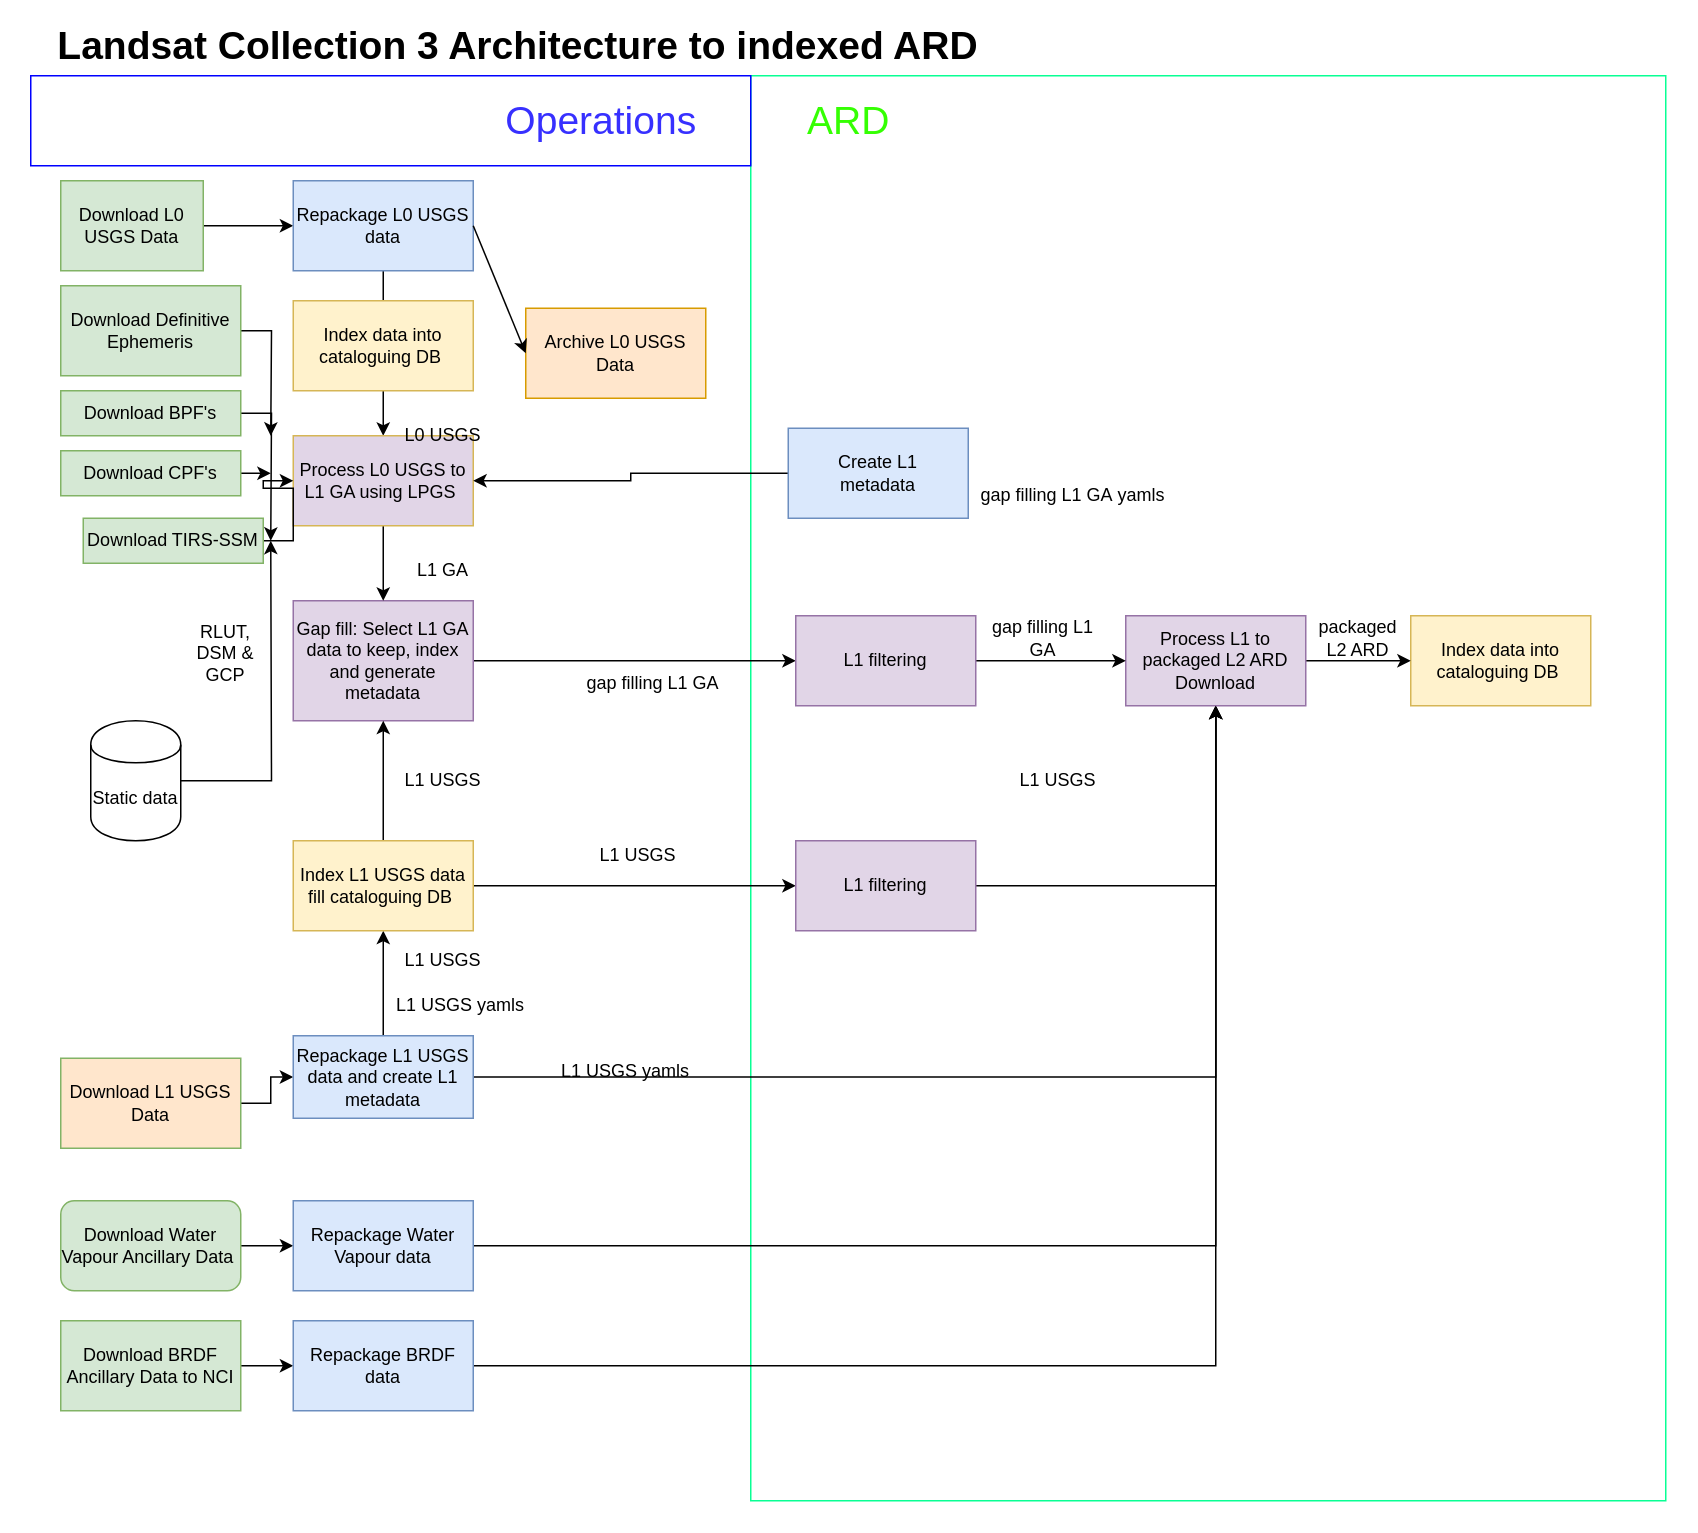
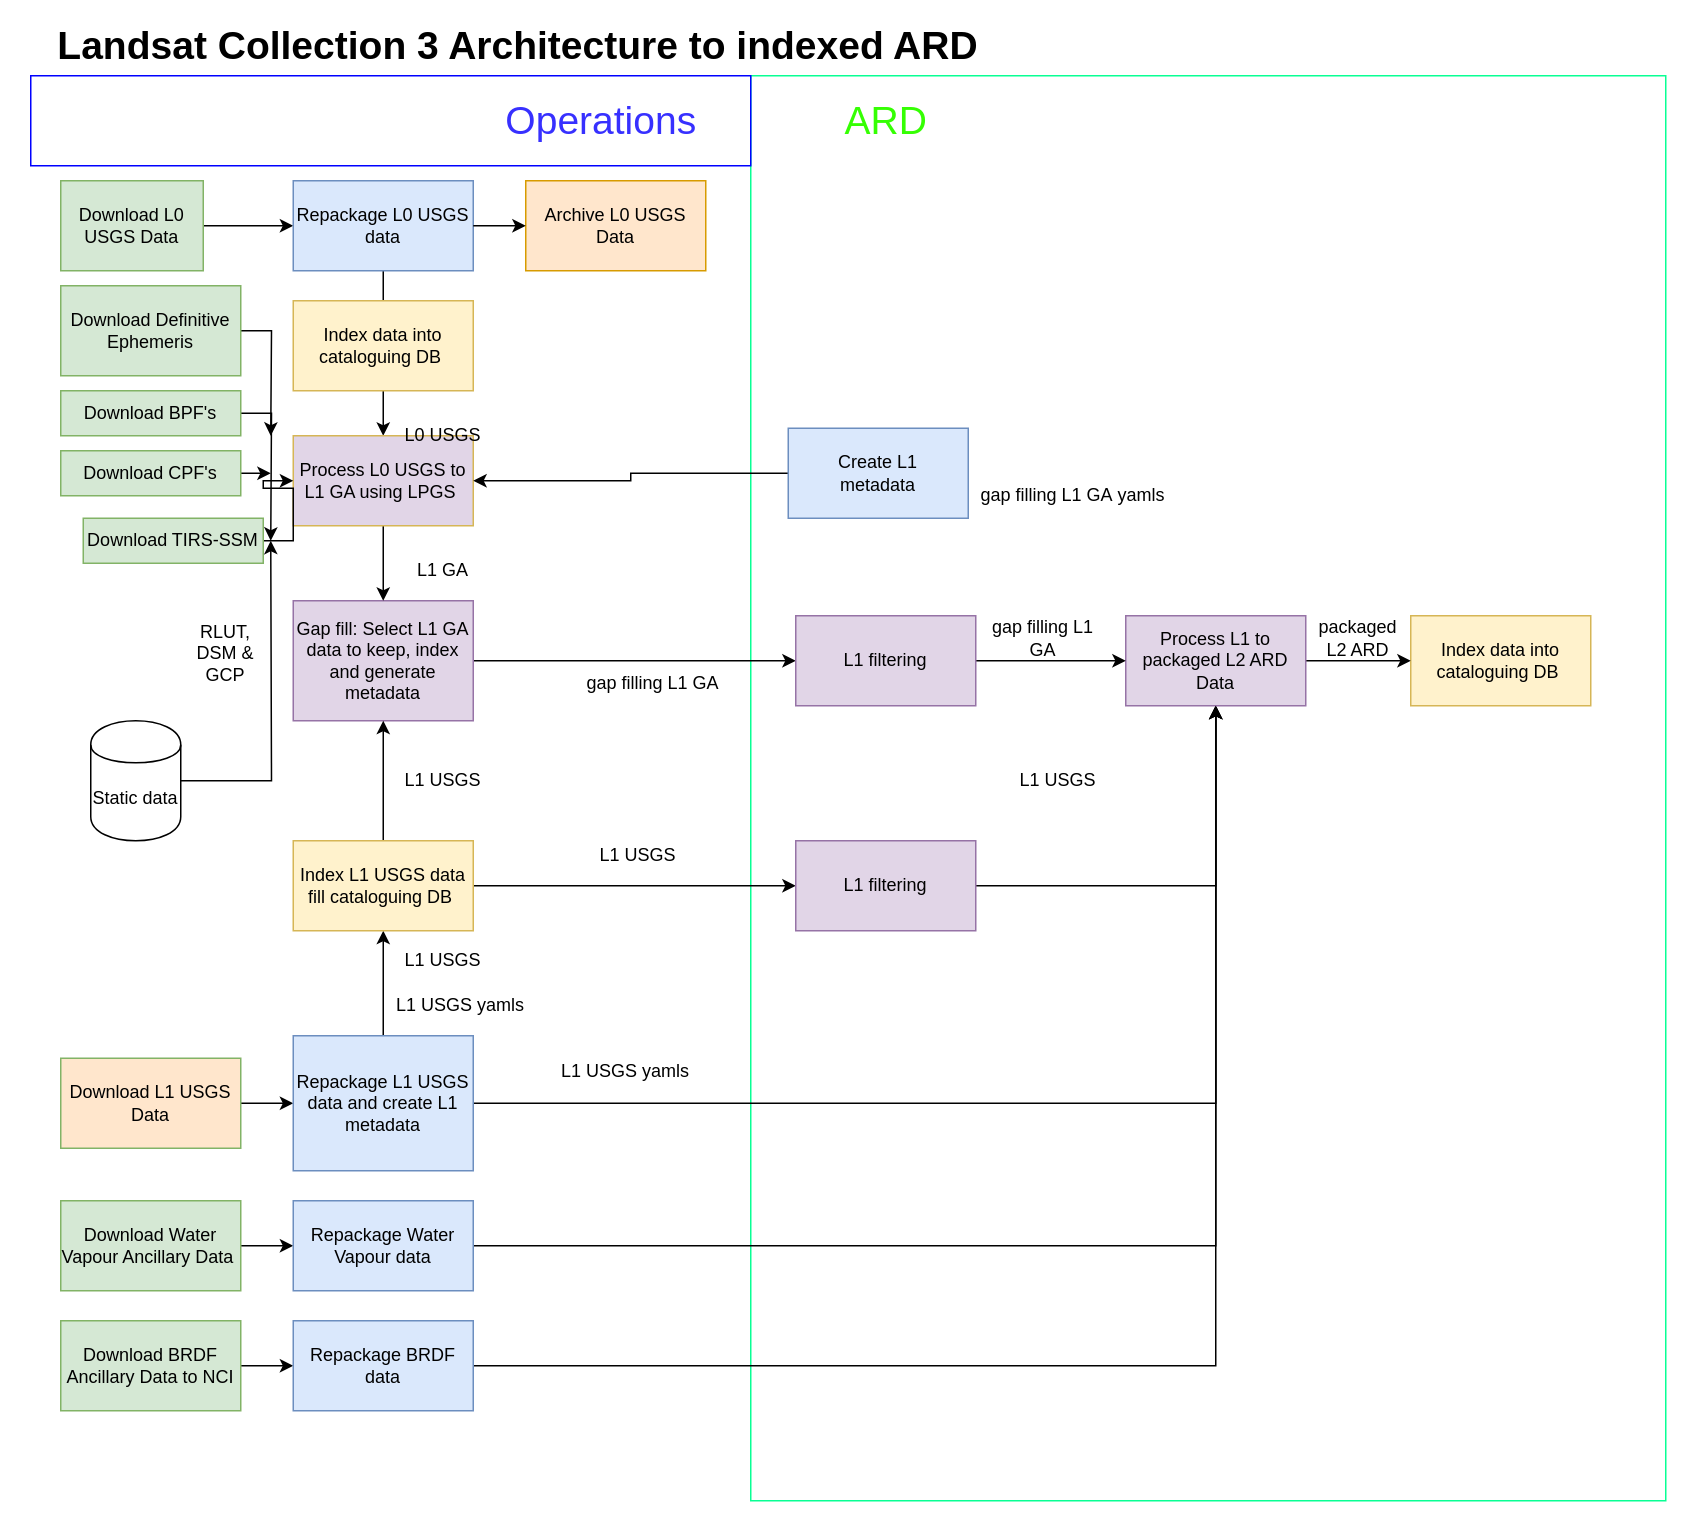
(848, 121) -> (886, 121)
(616, 353) -> (616, 226)
(1216, 661) -> (1216, 661)
(383, 1077) -> (383, 1103)
(151, 1246) -> (151, 1246)
